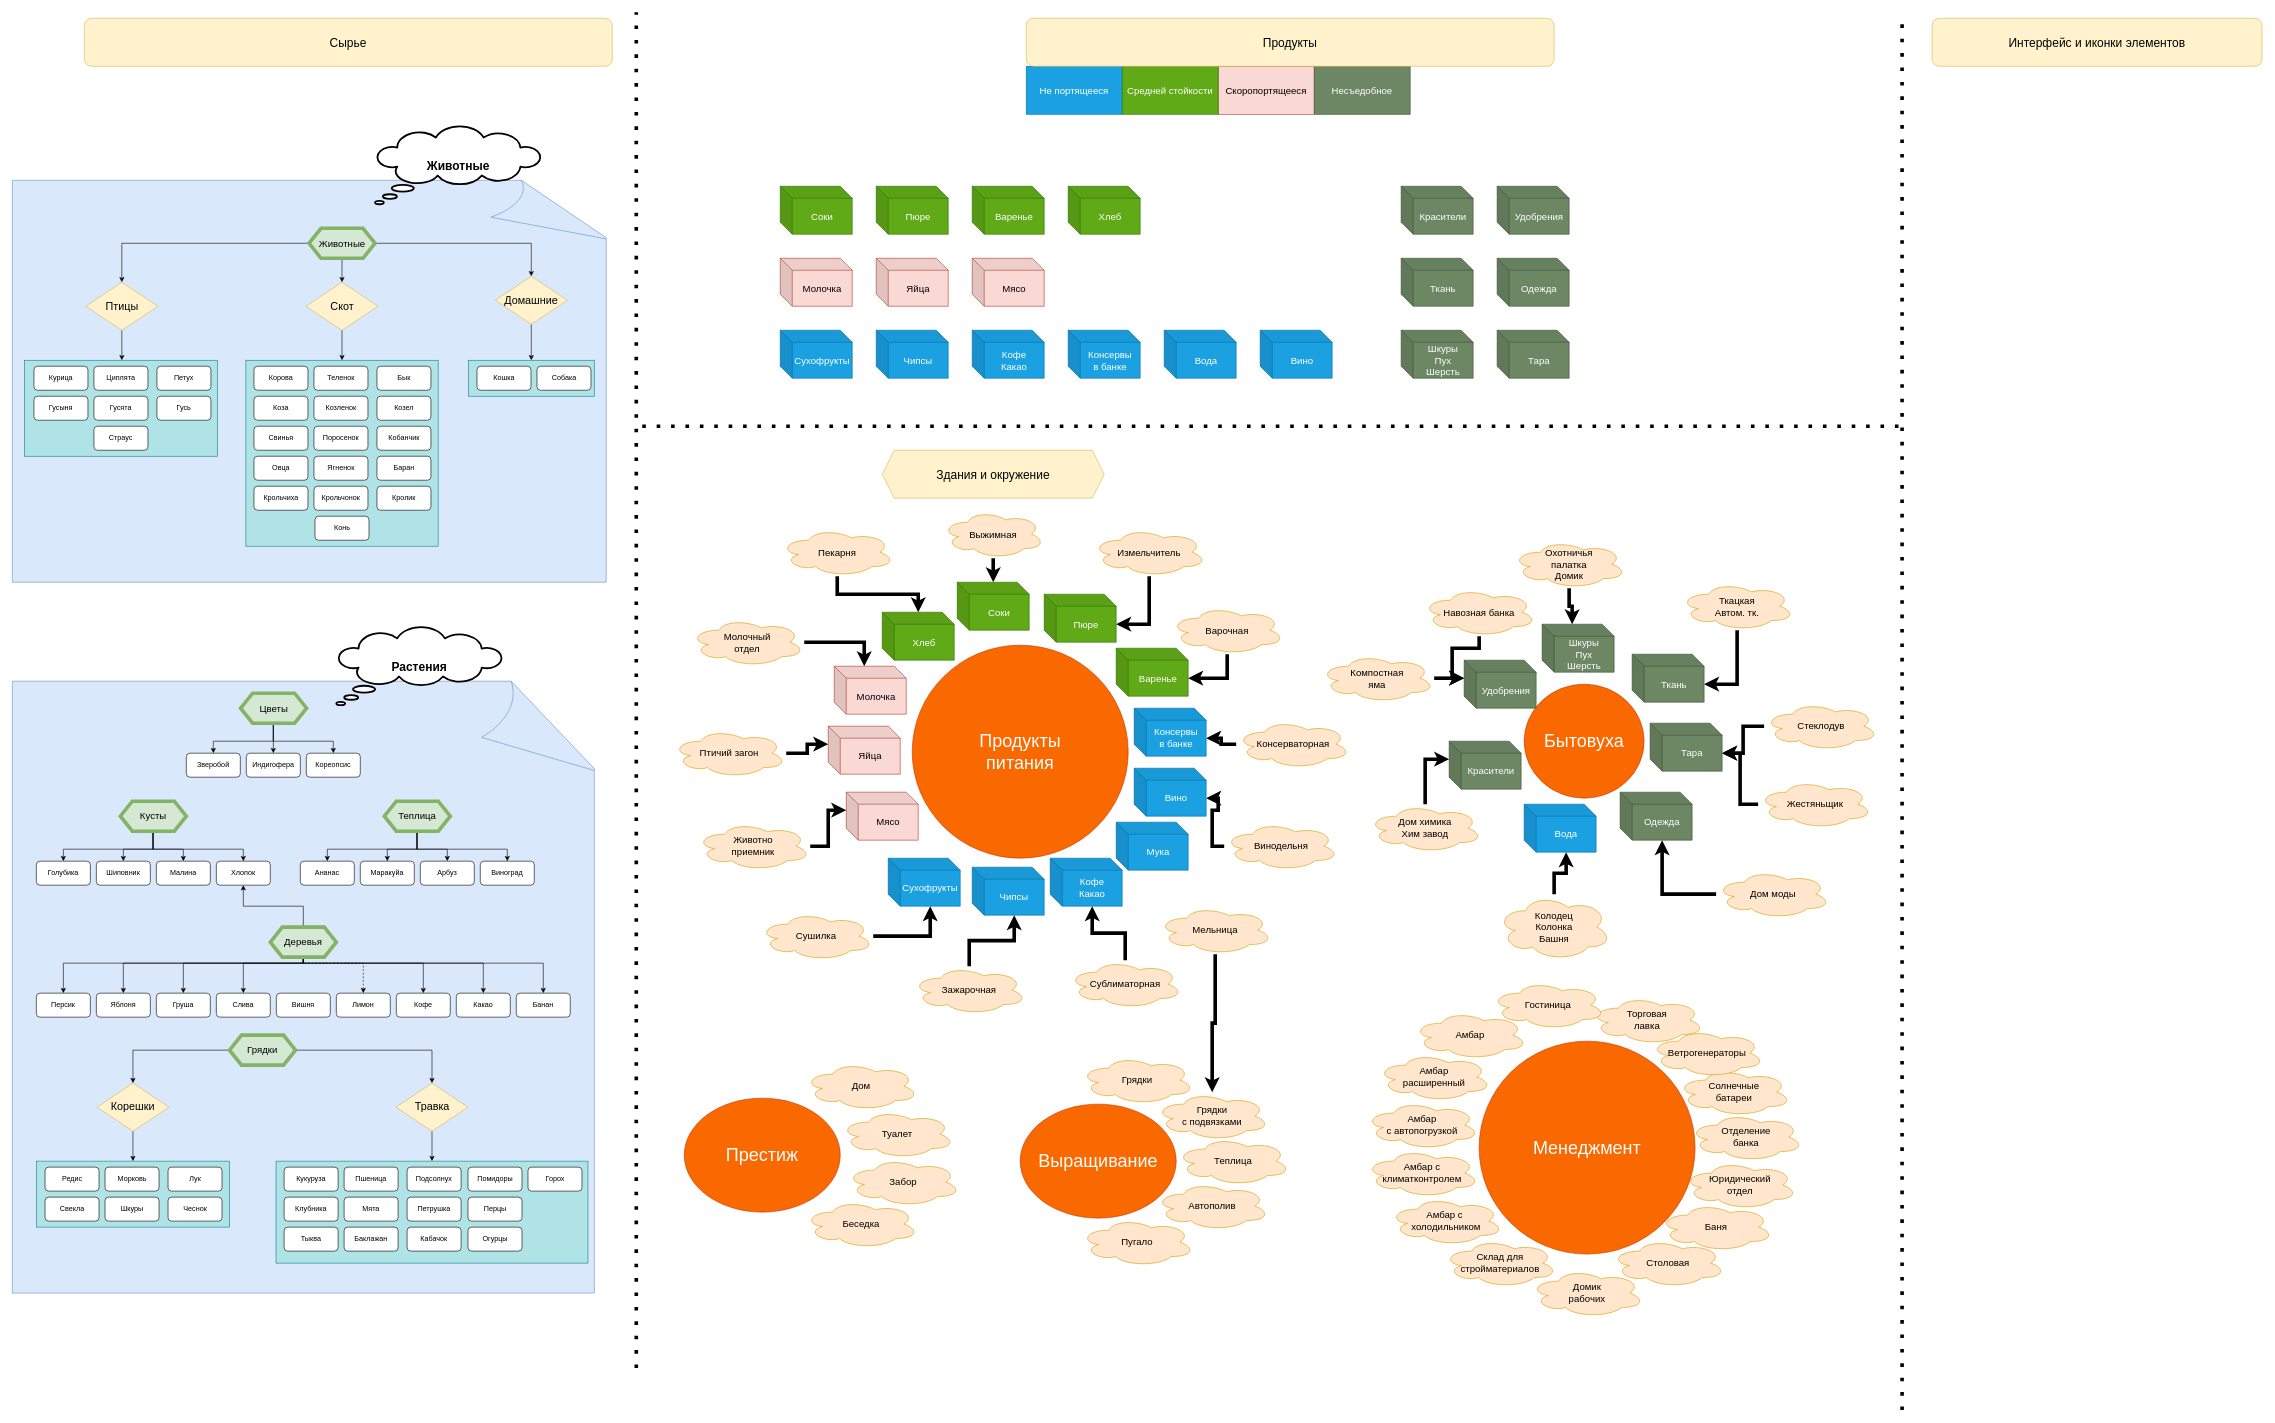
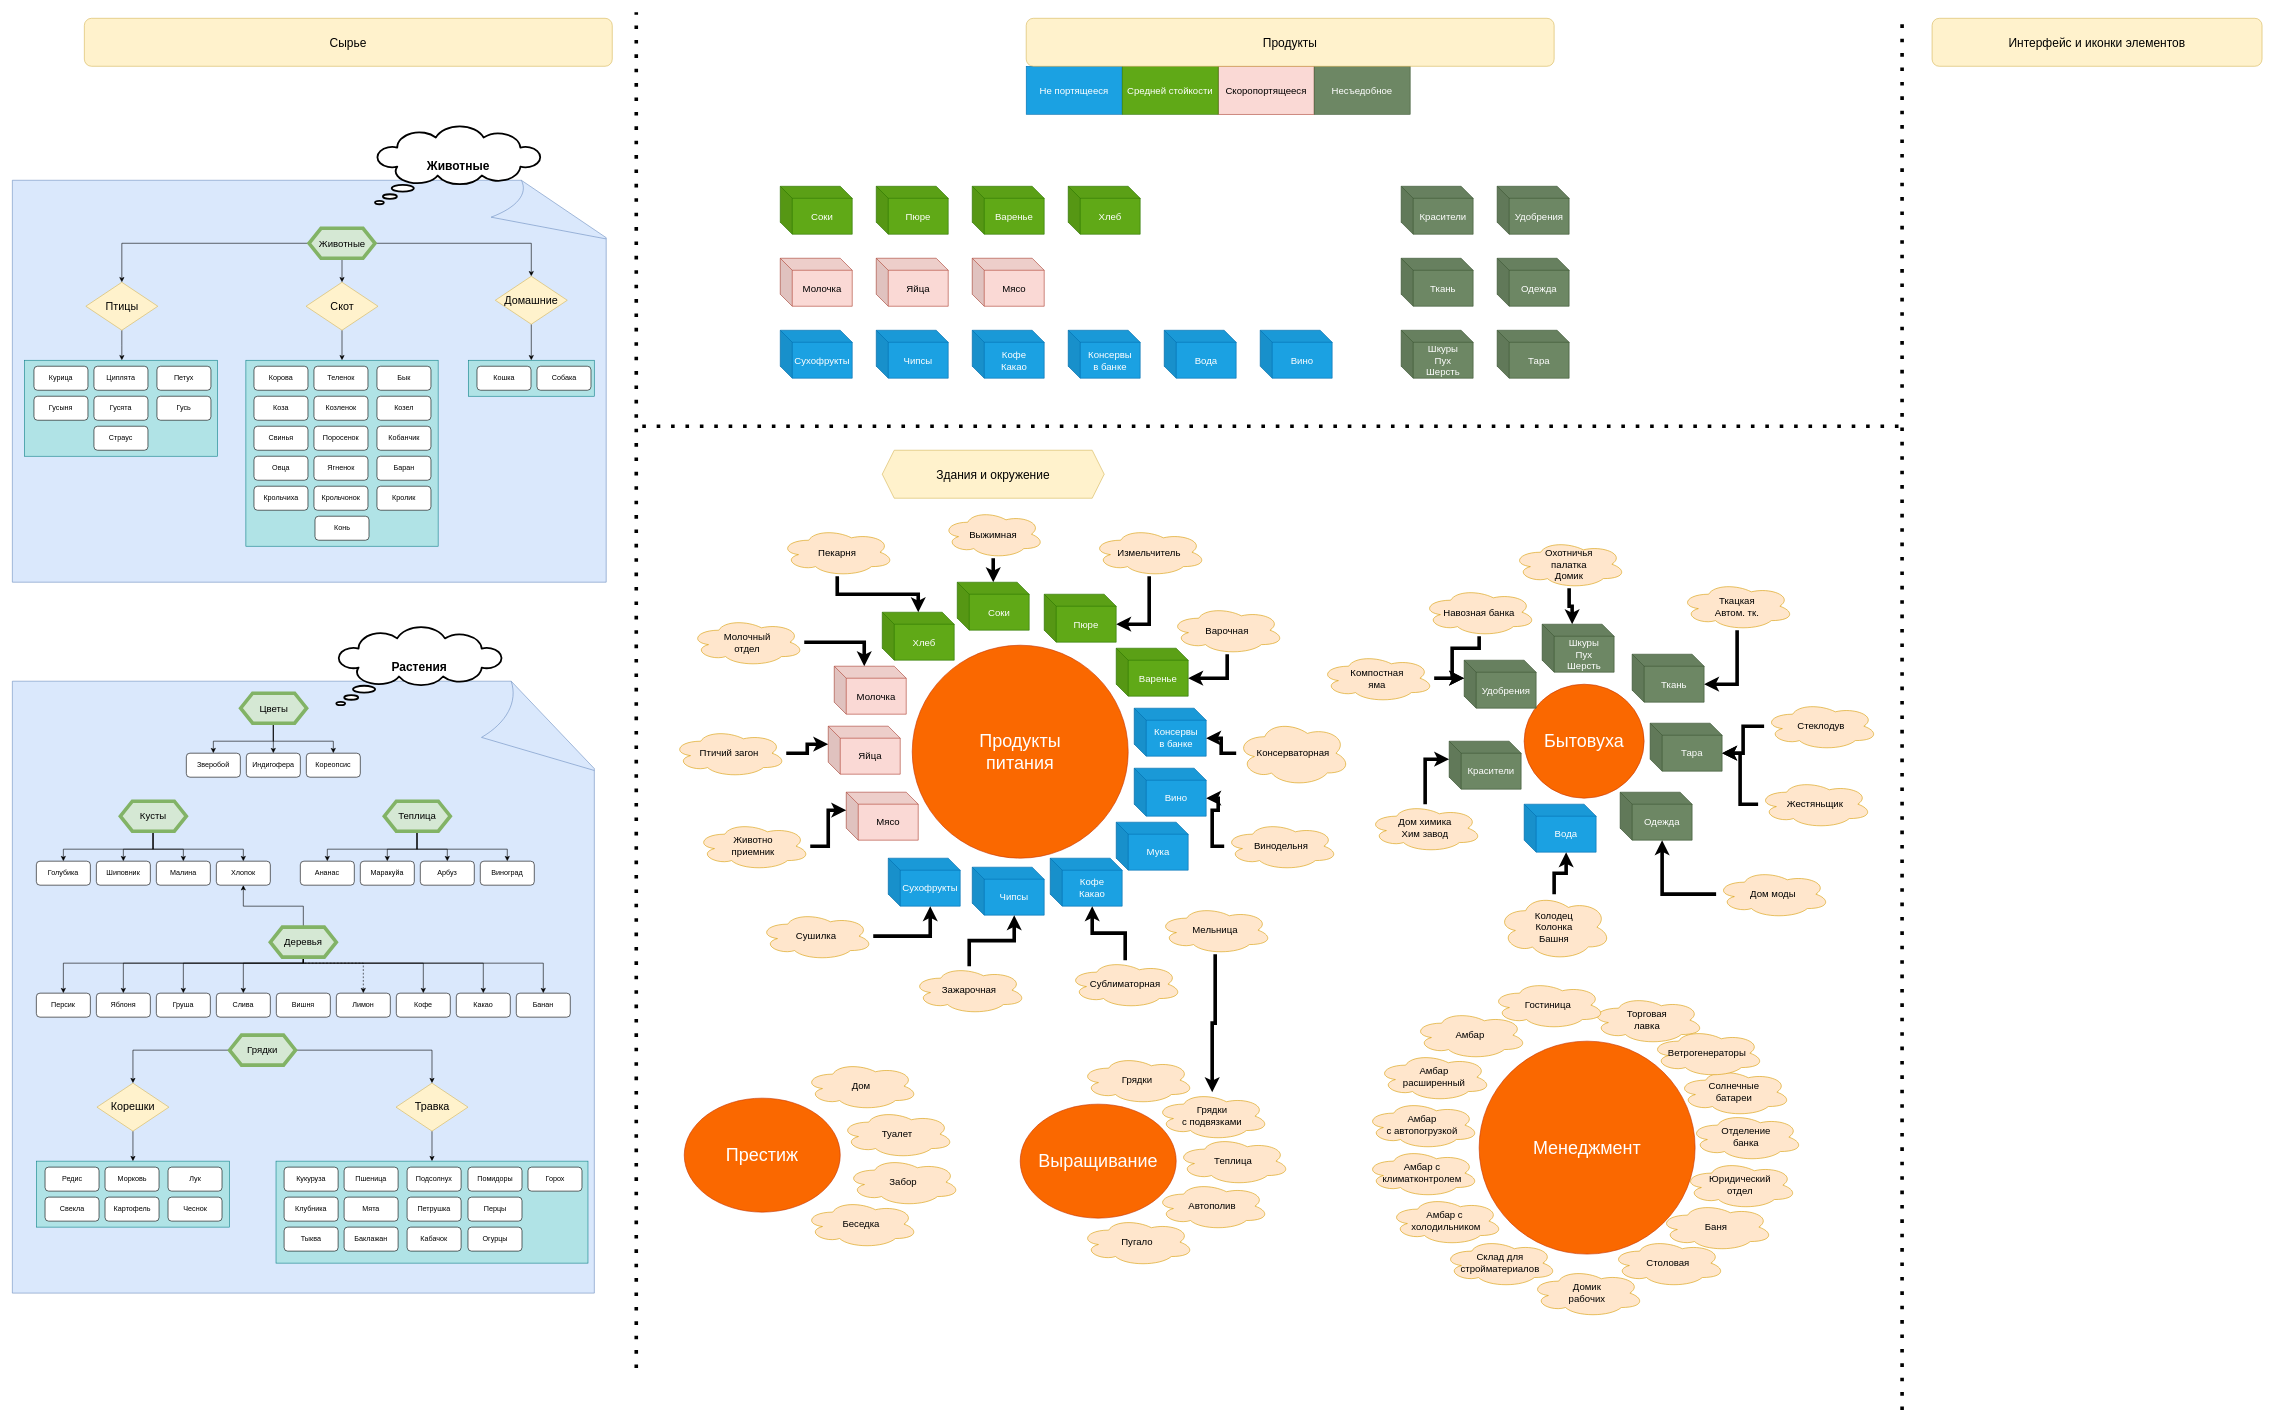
(1293, 744) -> (1293, 753)
(132, 1209) -> (132, 1209)
